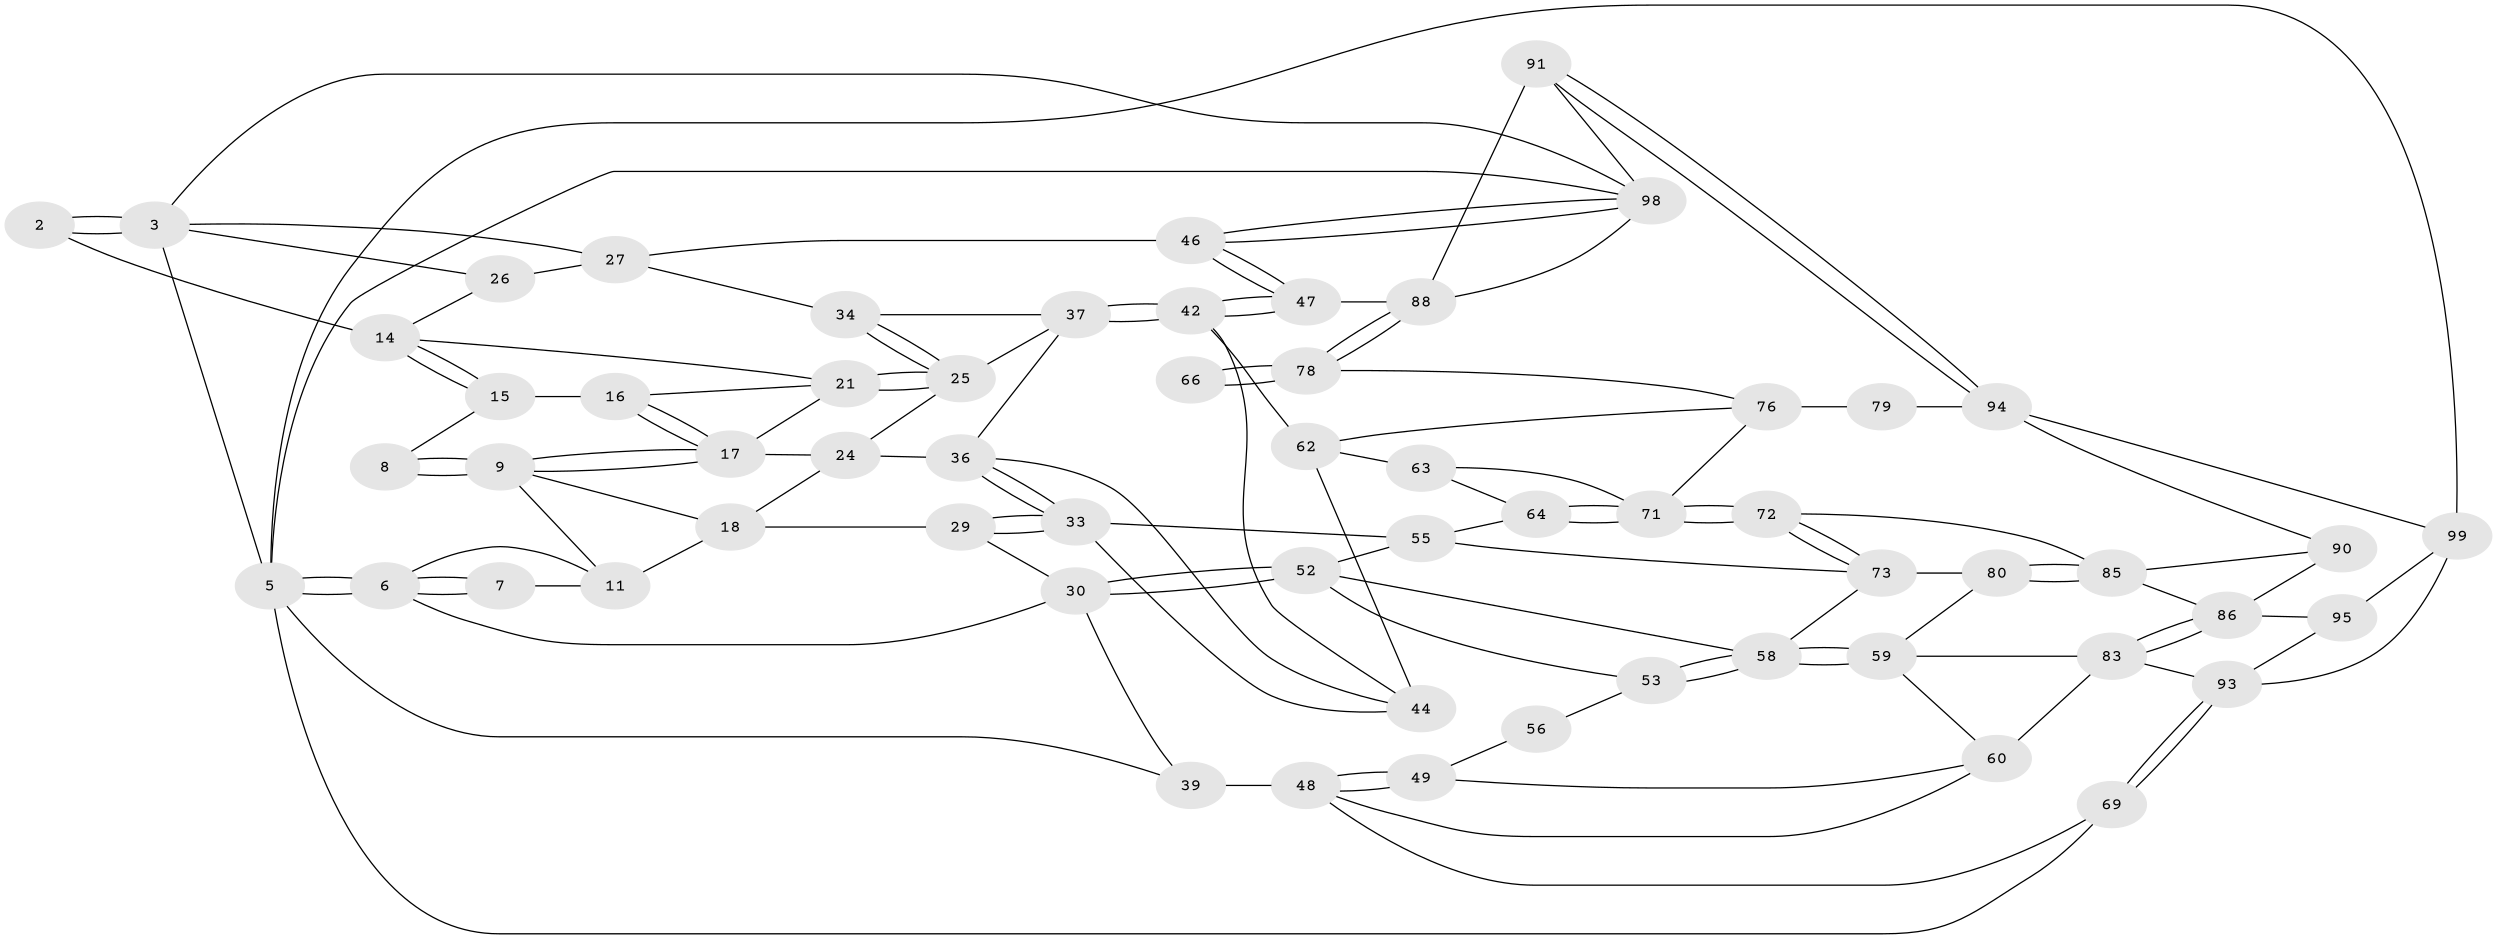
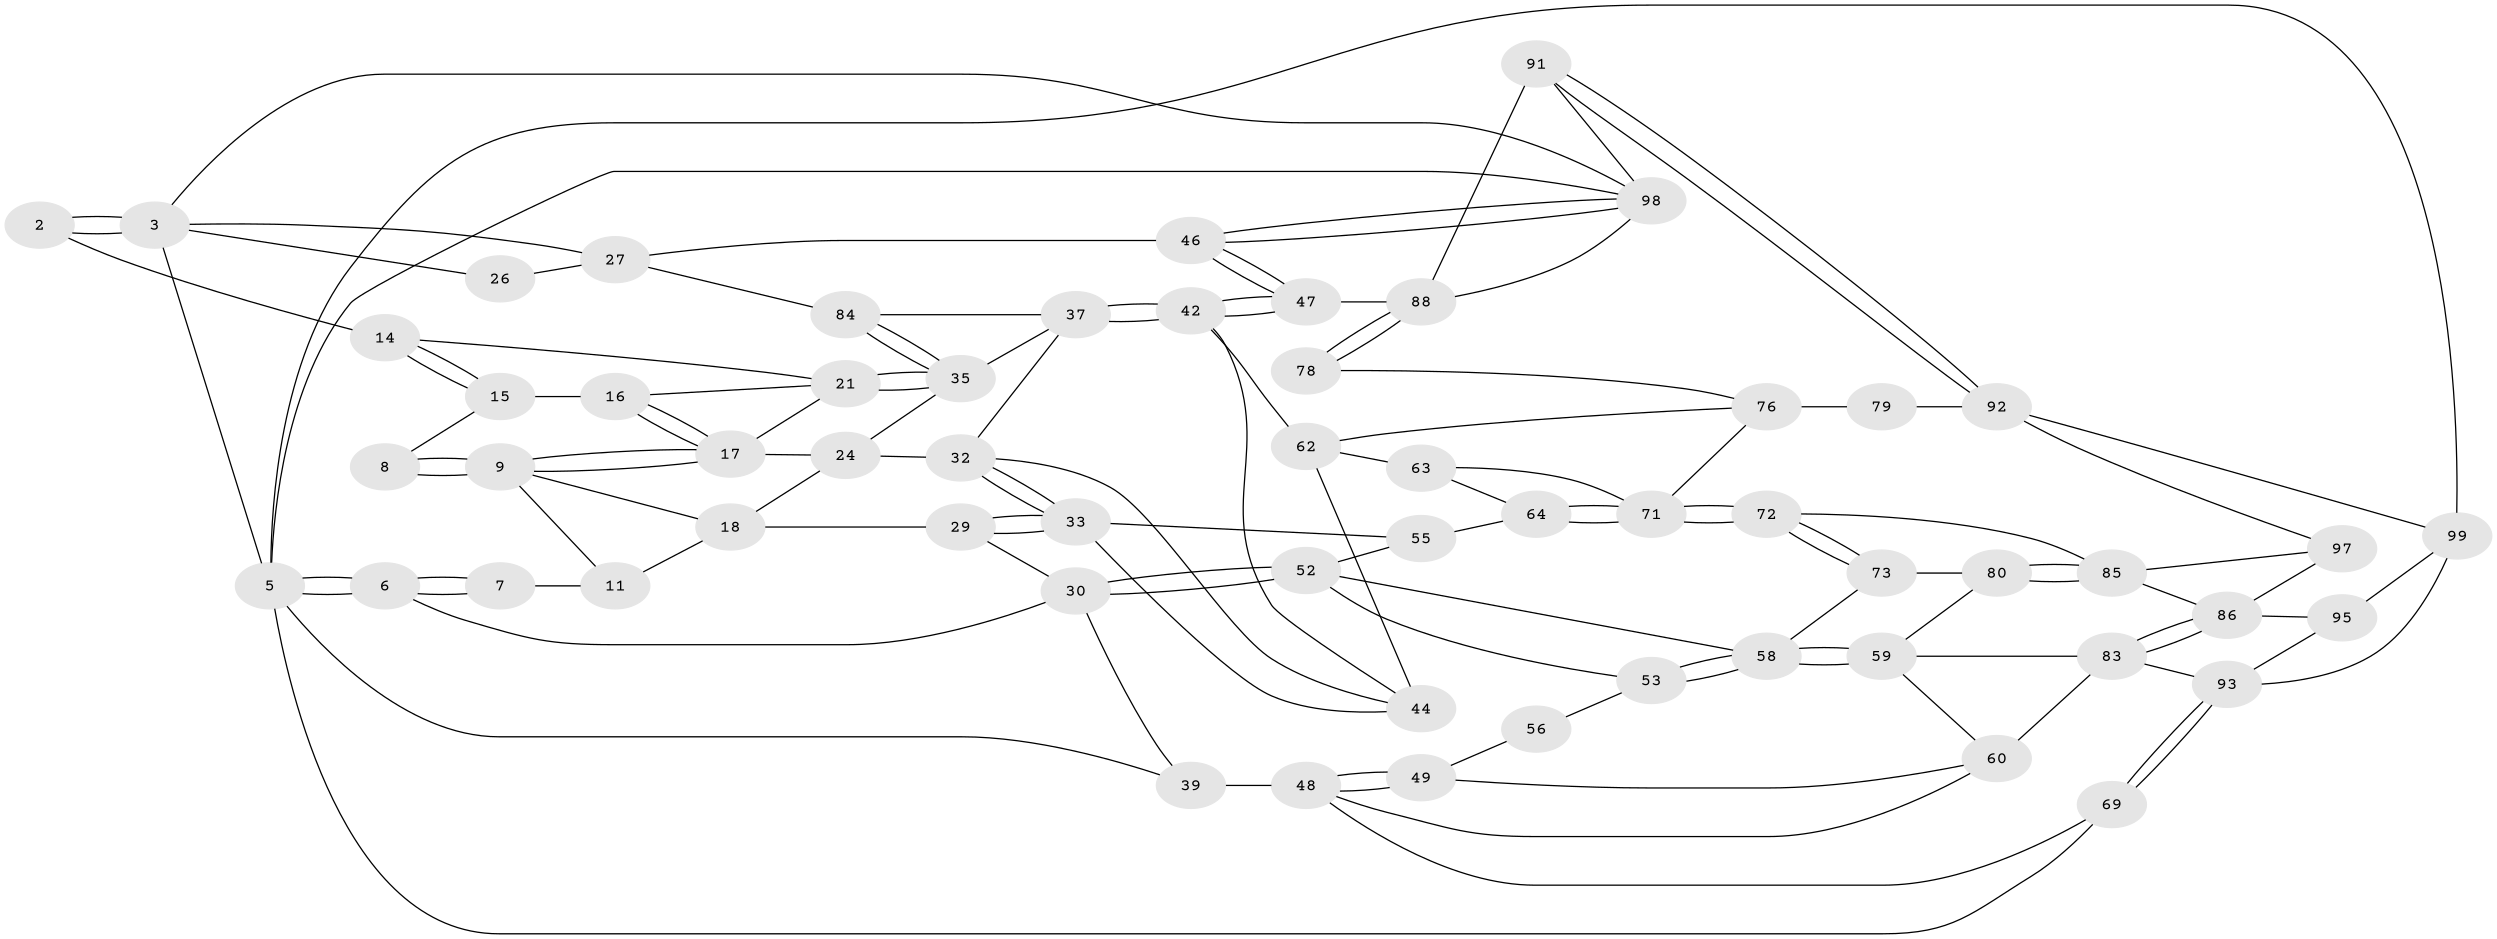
(443, 308) -> none
(846, 315) -> (846, 315)
(961, 379) -> (961, 379)
(1191, 380) -> none
(1997, 407) -> (1997, 407)
(961, 458) -> (961, 458)
(500, 547) -> none
(2342, 549) -> (2342, 549)
(1651, 561) -> none
